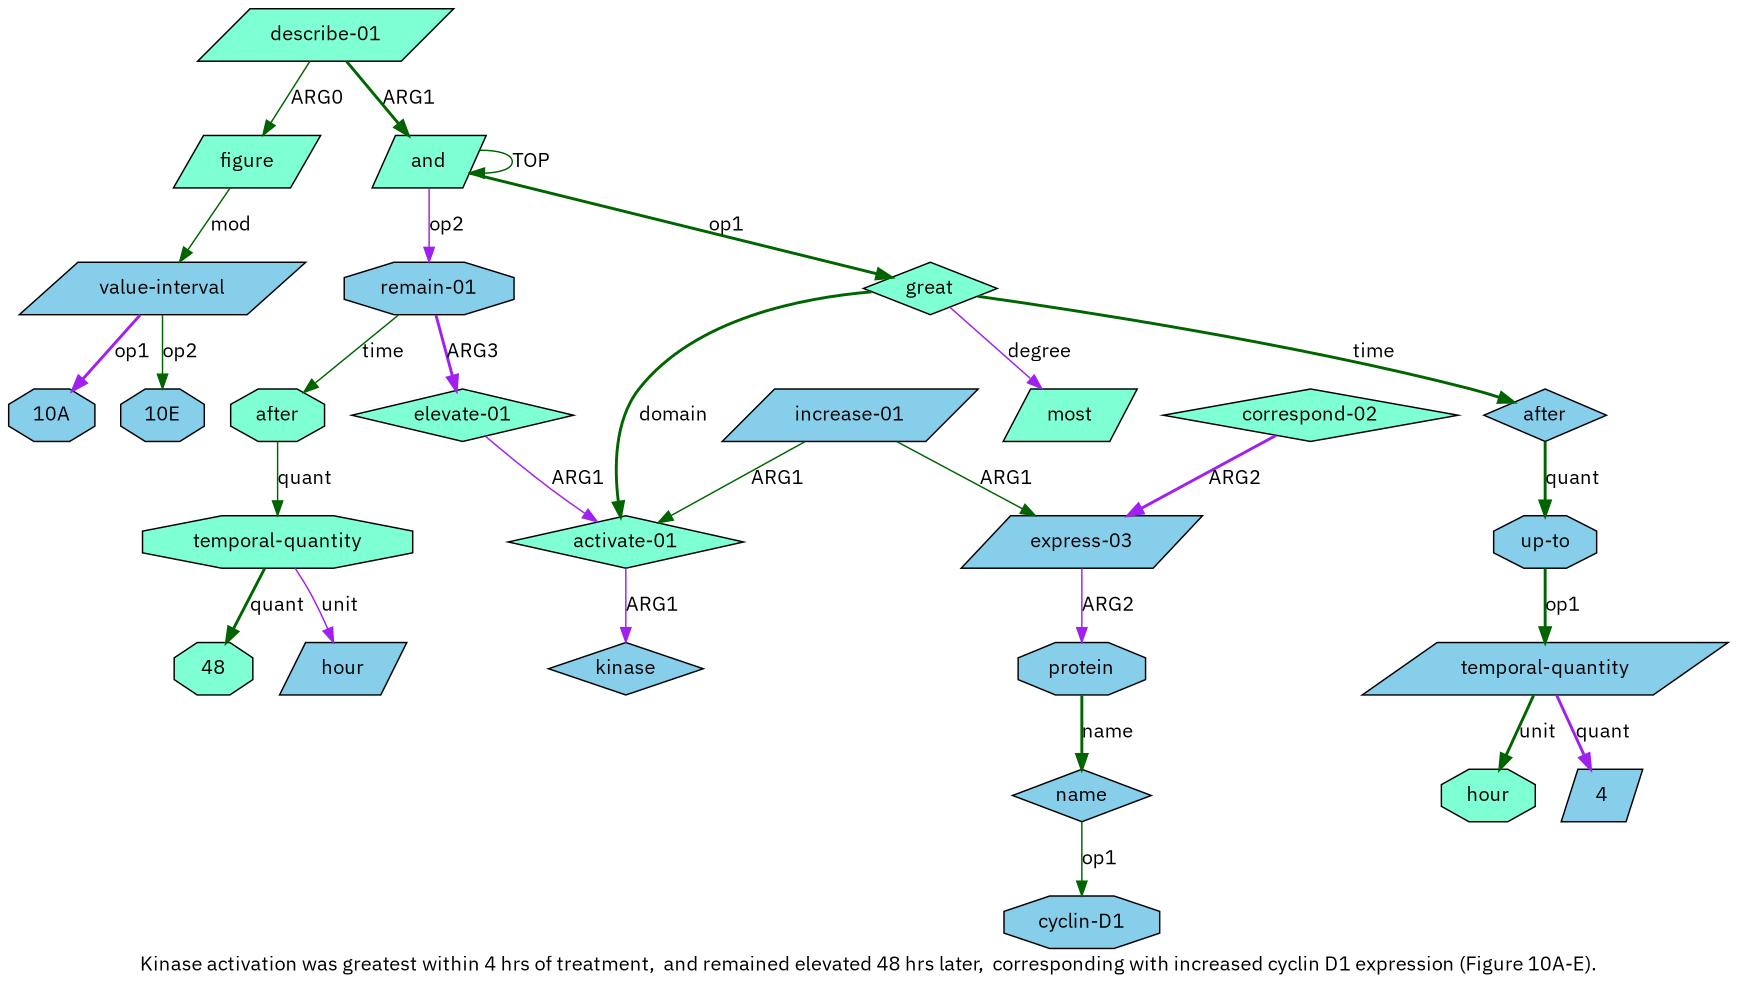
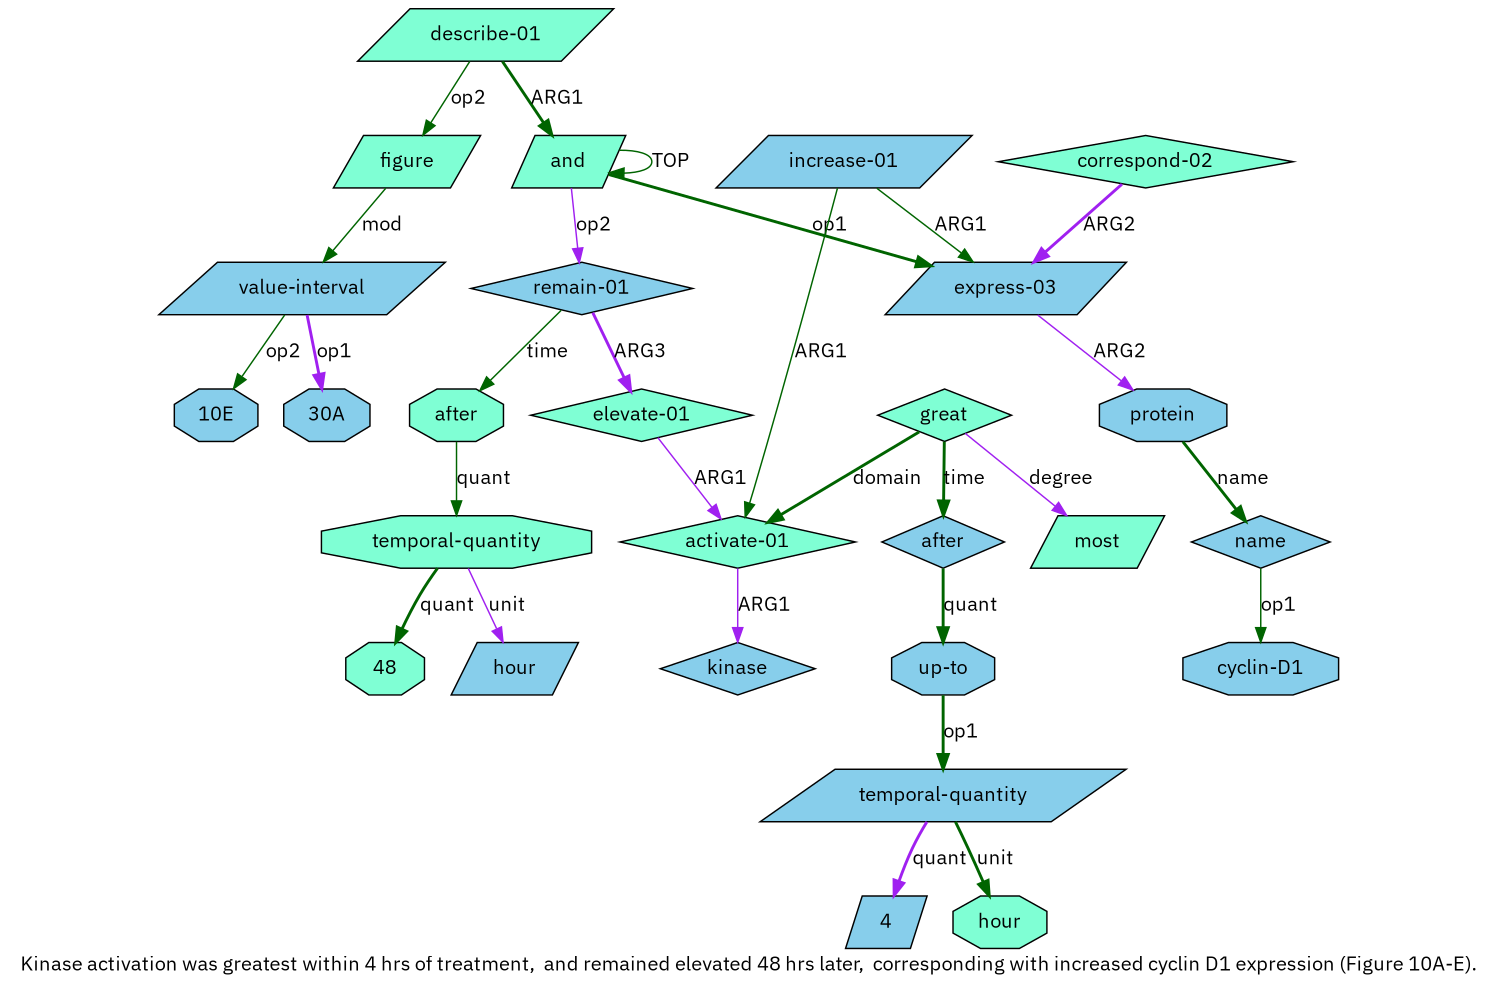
(318, 98) -> (469, 98)
(673, 224) -> (763, 218)
(429, 288) -> (582, 288)
(52, 415) -> (327, 415)
